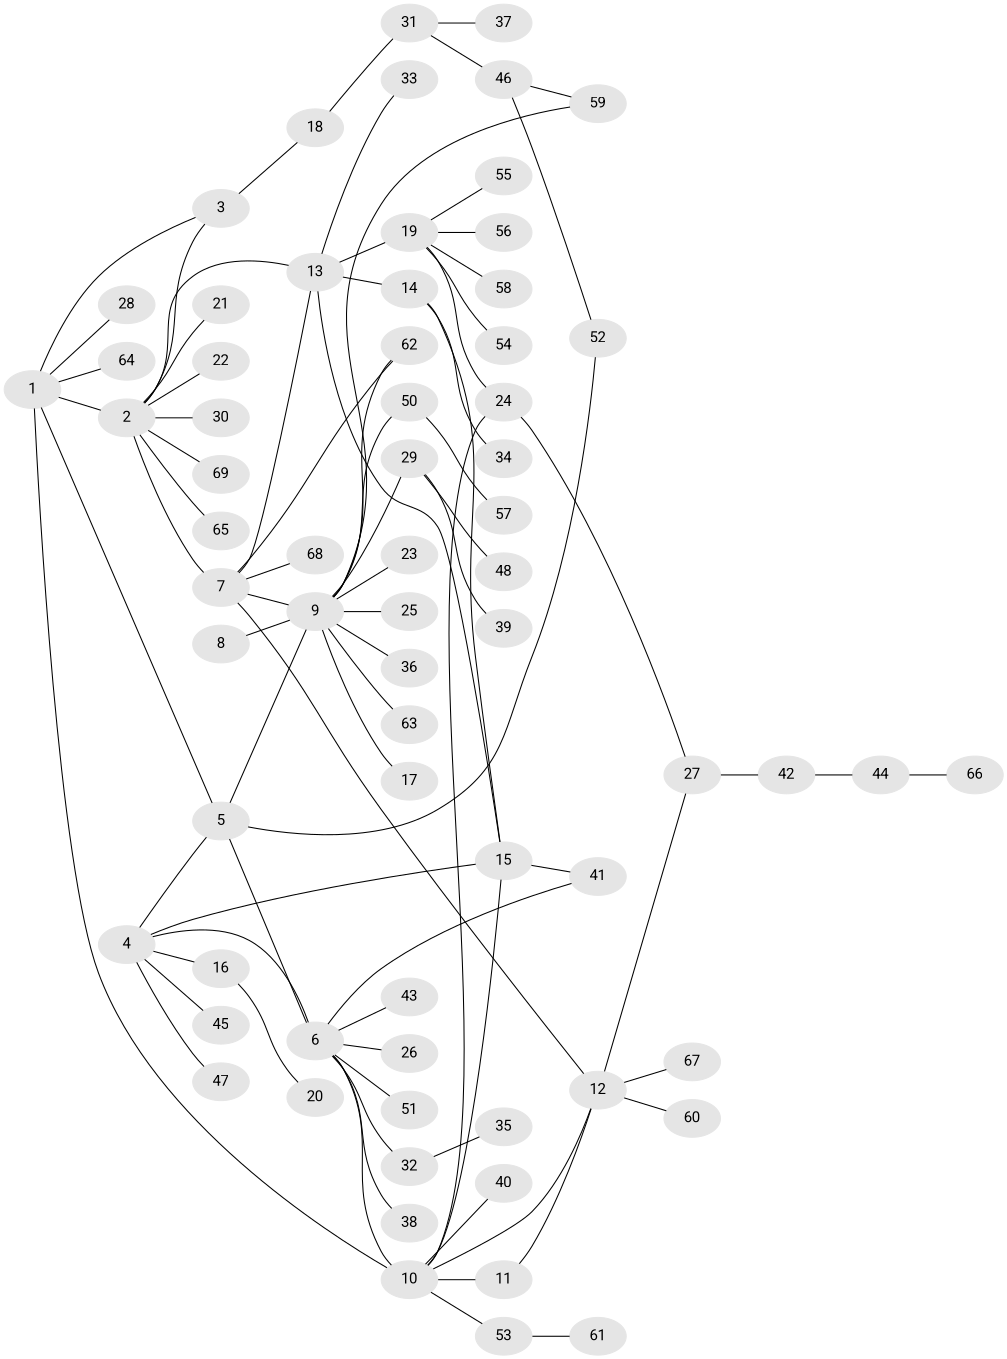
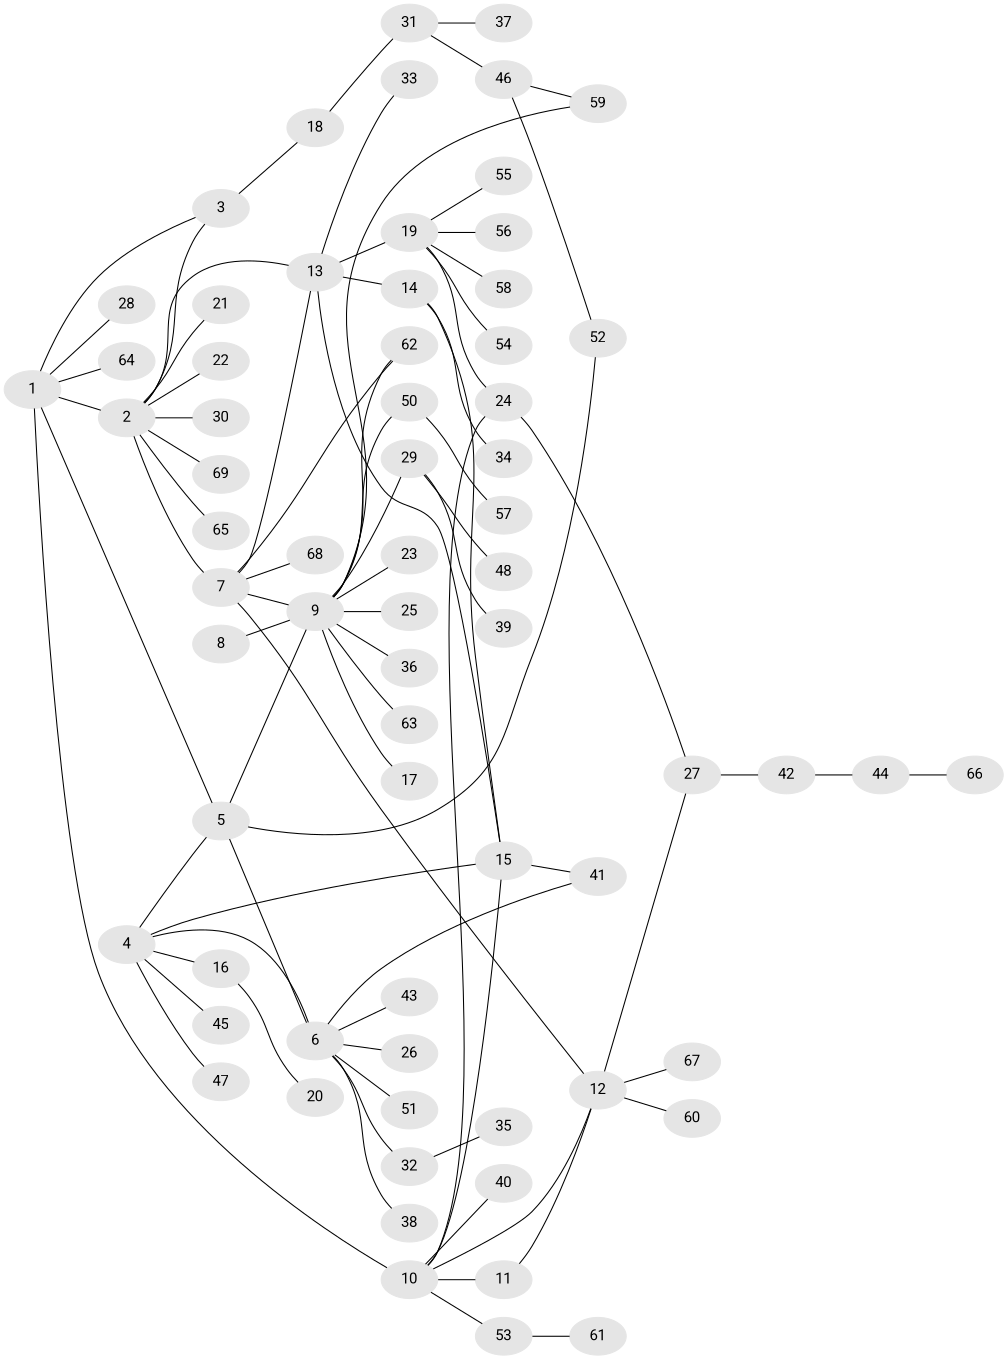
(362, 1171) -> none
